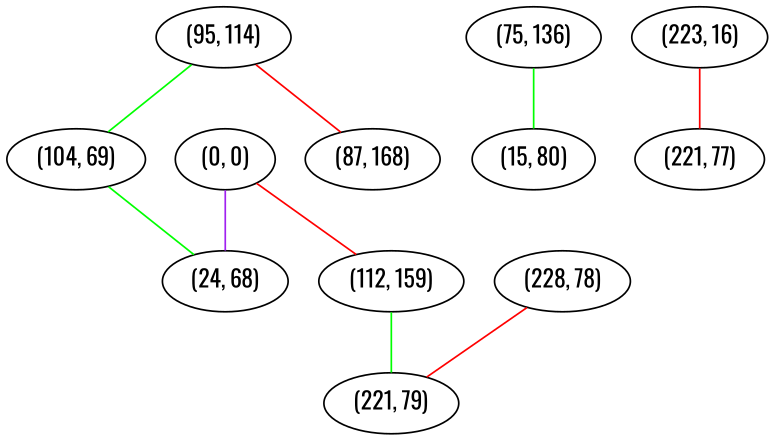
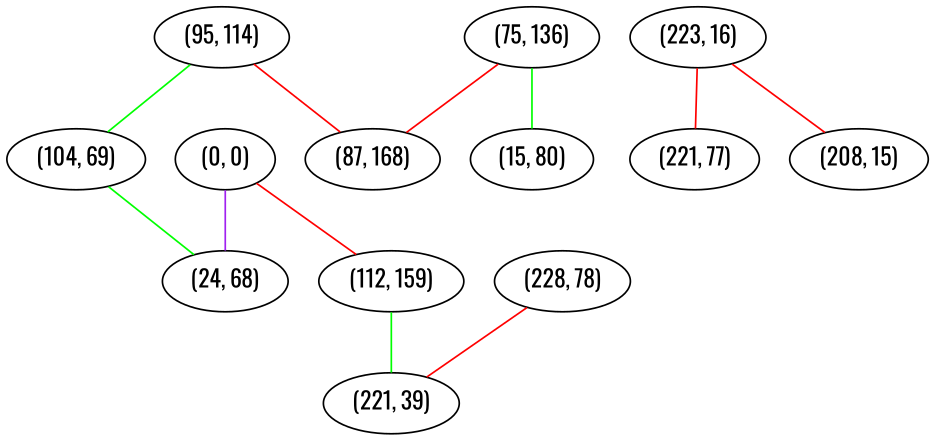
none -> (452, 98)
none -> (859, 159)
(391, 403) -> (391, 403)
